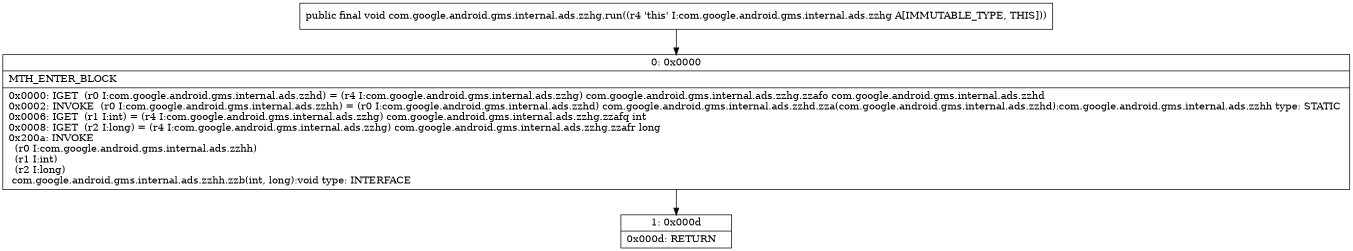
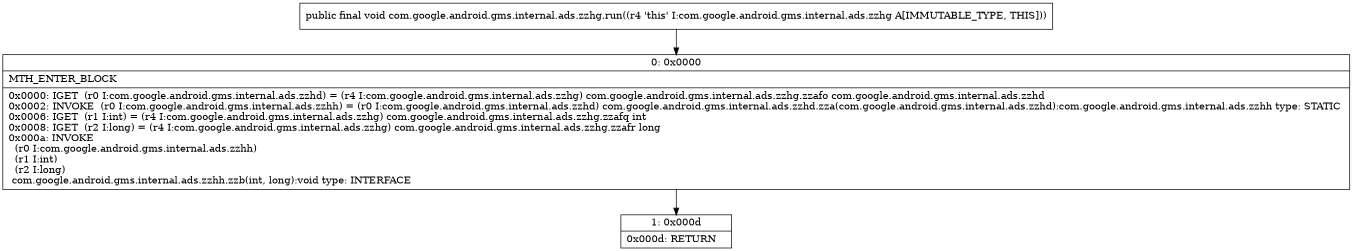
(54, 138) -> (54, 138)
